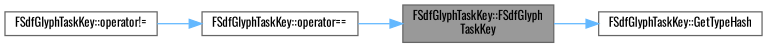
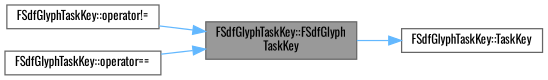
(173, 24) -> (176, 28)
(680, 24) -> (472, 41)
